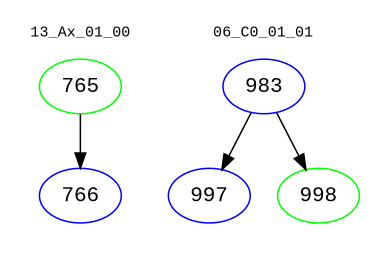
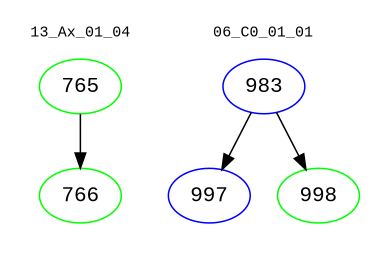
(81, 33) -> (81, 33)
(80, 196) -> (80, 196)
